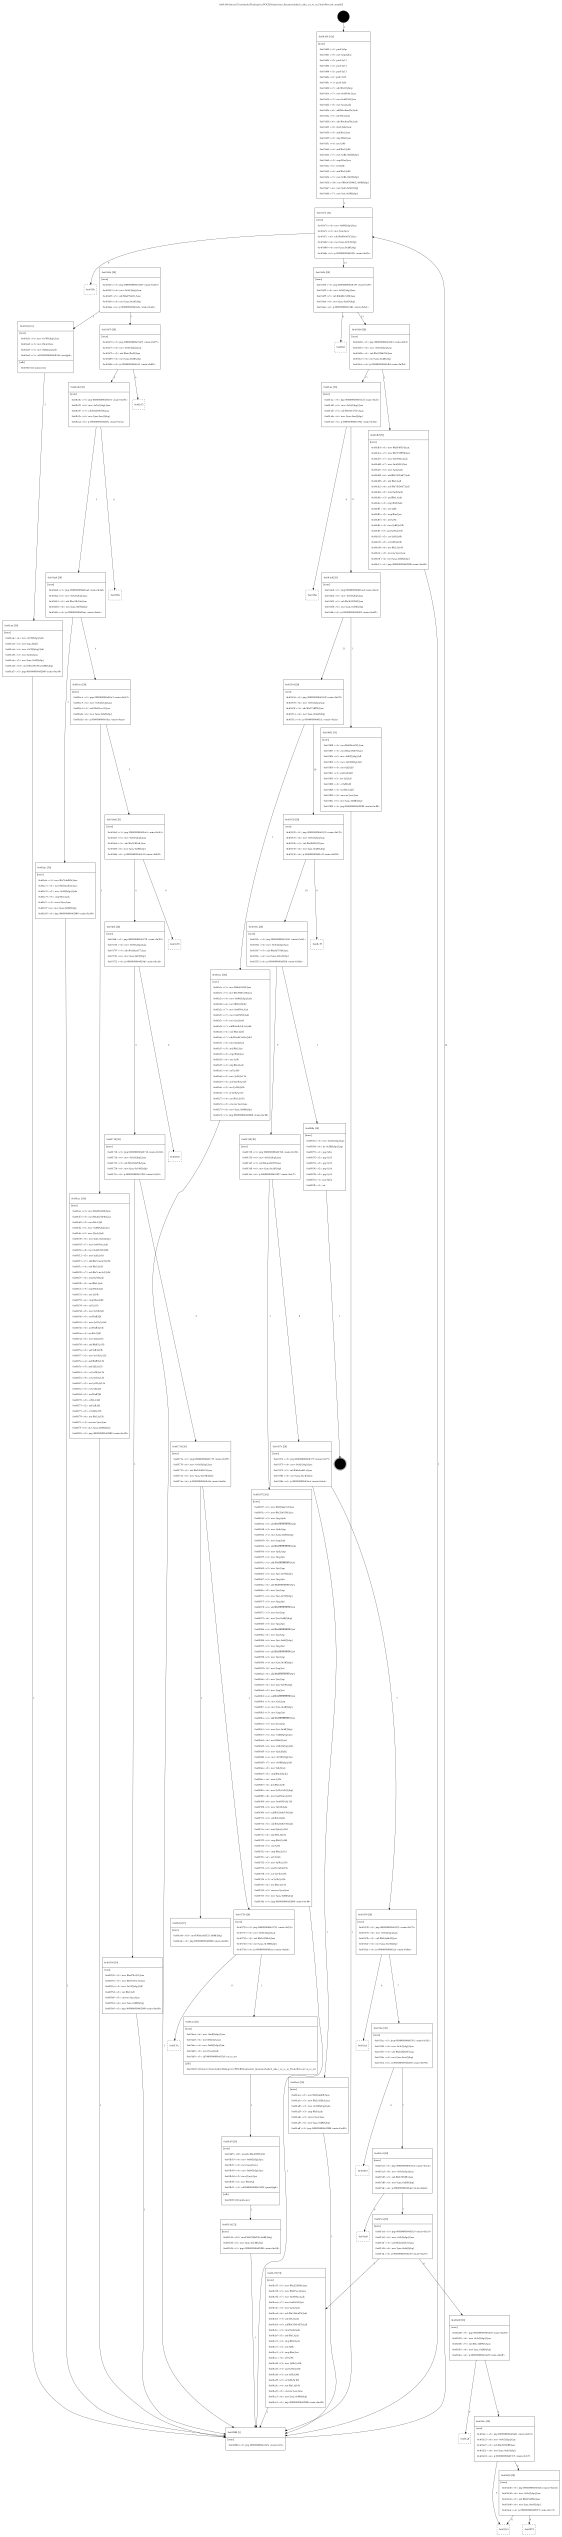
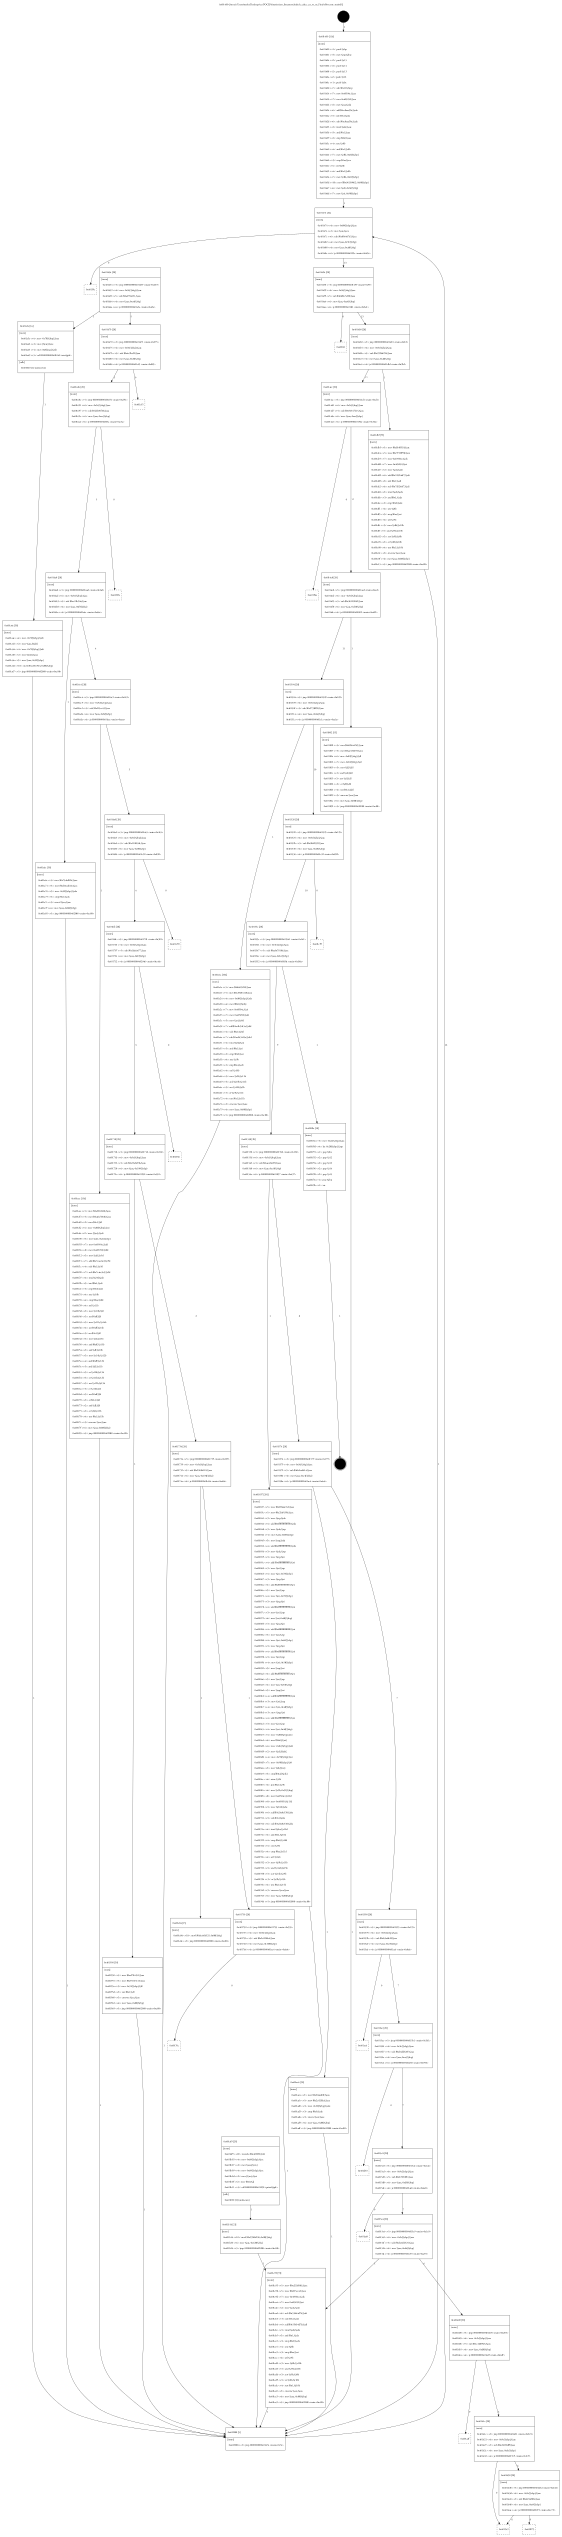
(250, 2046) -> none
(253, 2340) -> (261, 2261)
